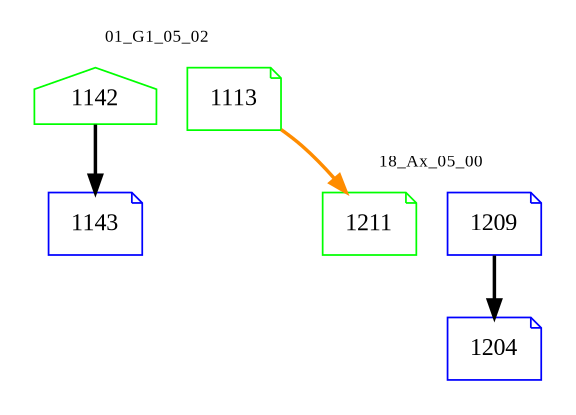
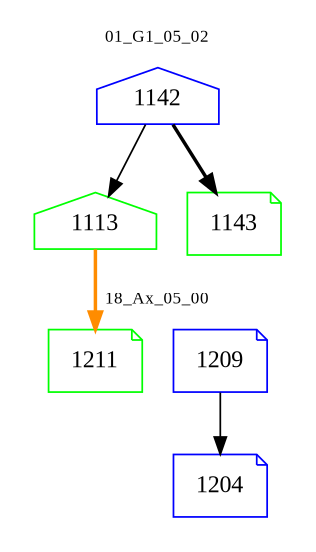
(95, 99) -> (158, 99)
(234, 99) -> (95, 224)
none -> (131, 153)
(95, 224) -> (234, 224)
(494, 278) -> (220, 415)
